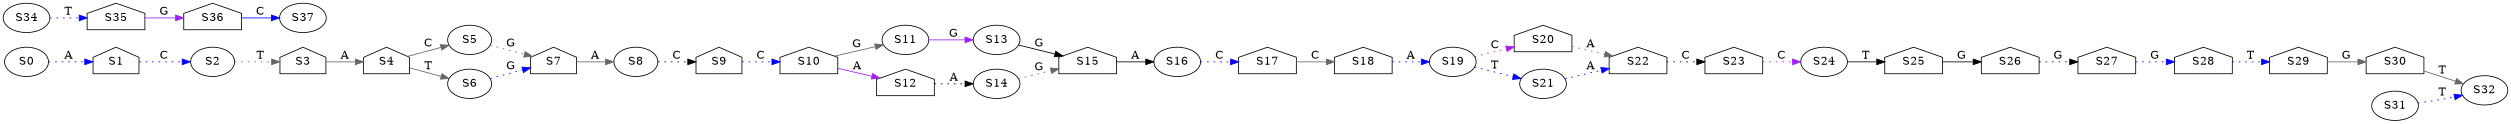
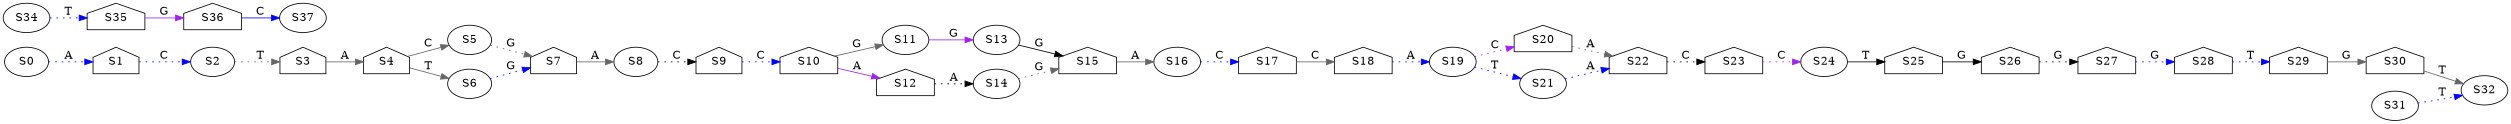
(1131, 62) -> (1131, 62)
